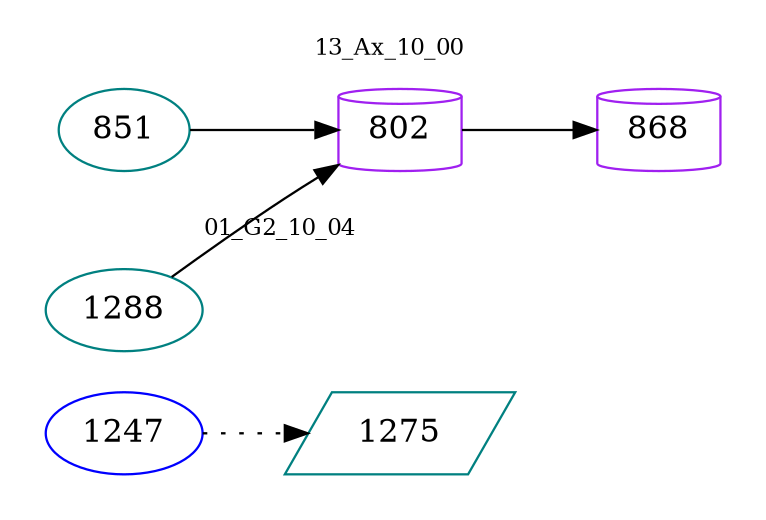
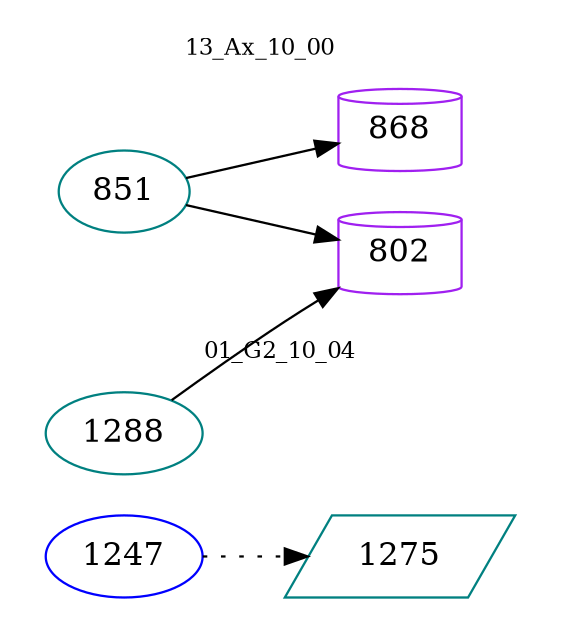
(518, 130) -> (251, 163)
